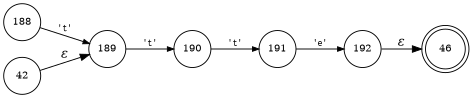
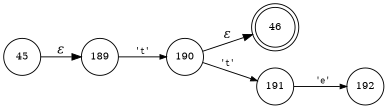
(22, 22) -> none
(397, 49) -> (223, 44)
(22, 76) -> (22, 57)
